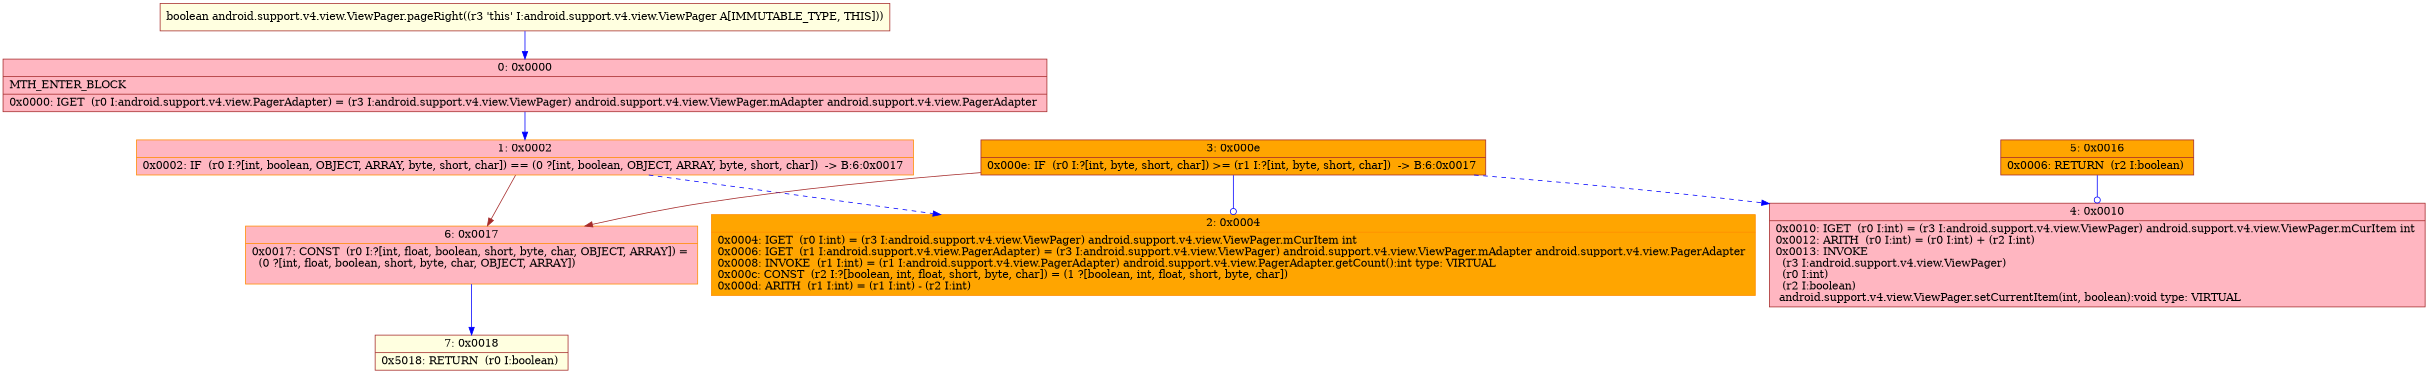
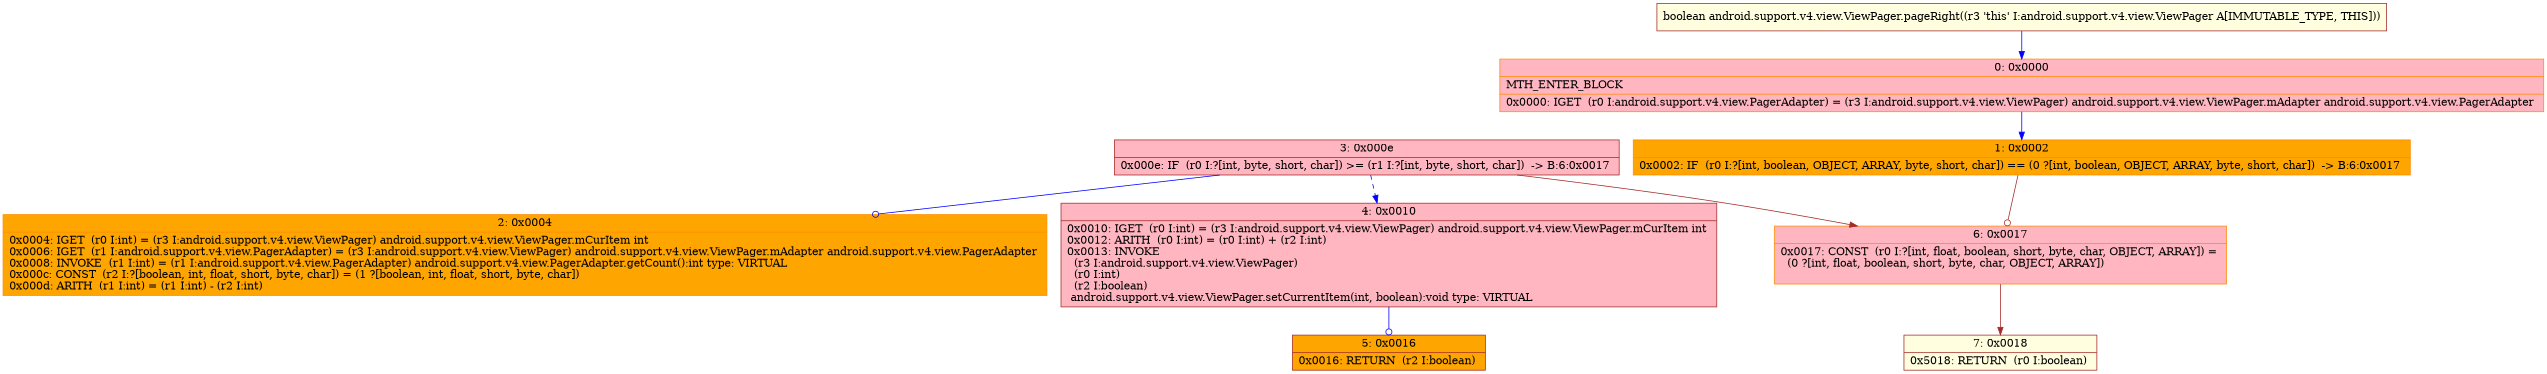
(525, 85) -> (2022, 85)
(525, 157) -> (2022, 157)
(1233, 157) -> (1367, 157)
(2097, 166) -> (1389, 361)
(2097, 186) -> (1389, 318)
(798, 195) -> none
(503, 197) -> (2013, 197)
(472, 306) -> (2000, 306)
